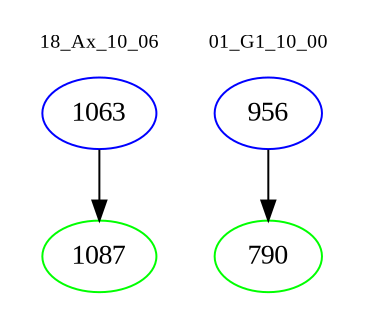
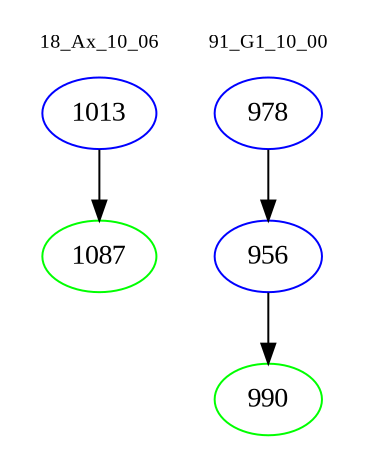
(269, 43) -> (269, 43)
(99, 113) -> (99, 113)
none -> (268, 113)
(268, 256) -> (268, 399)
